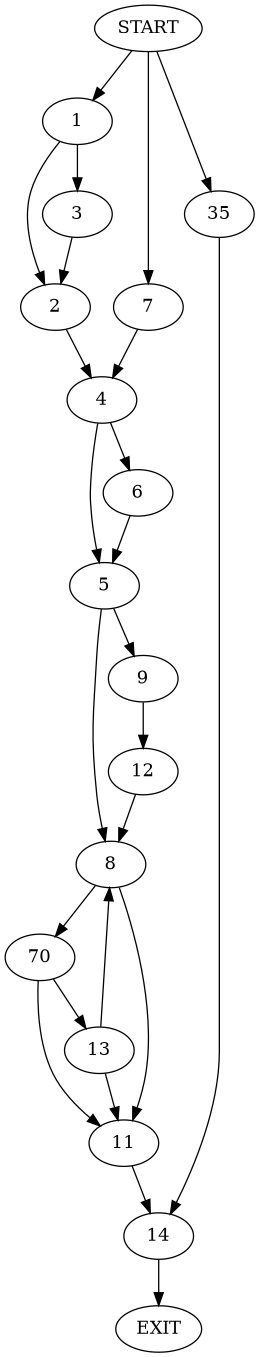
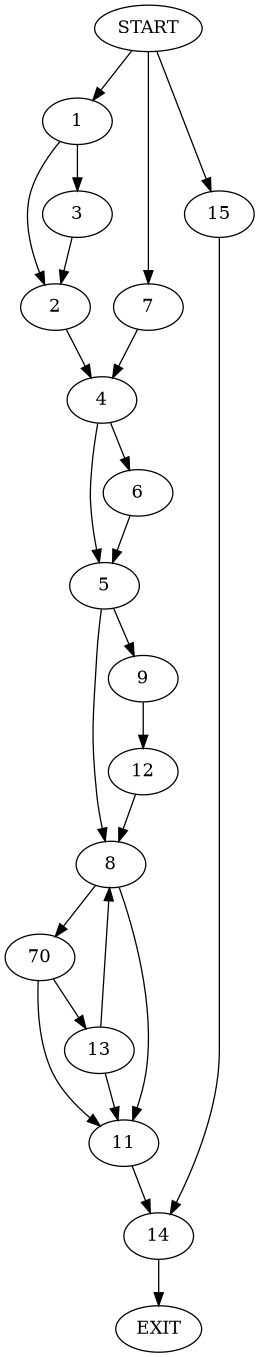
(219, 214) -> (219, 214)
